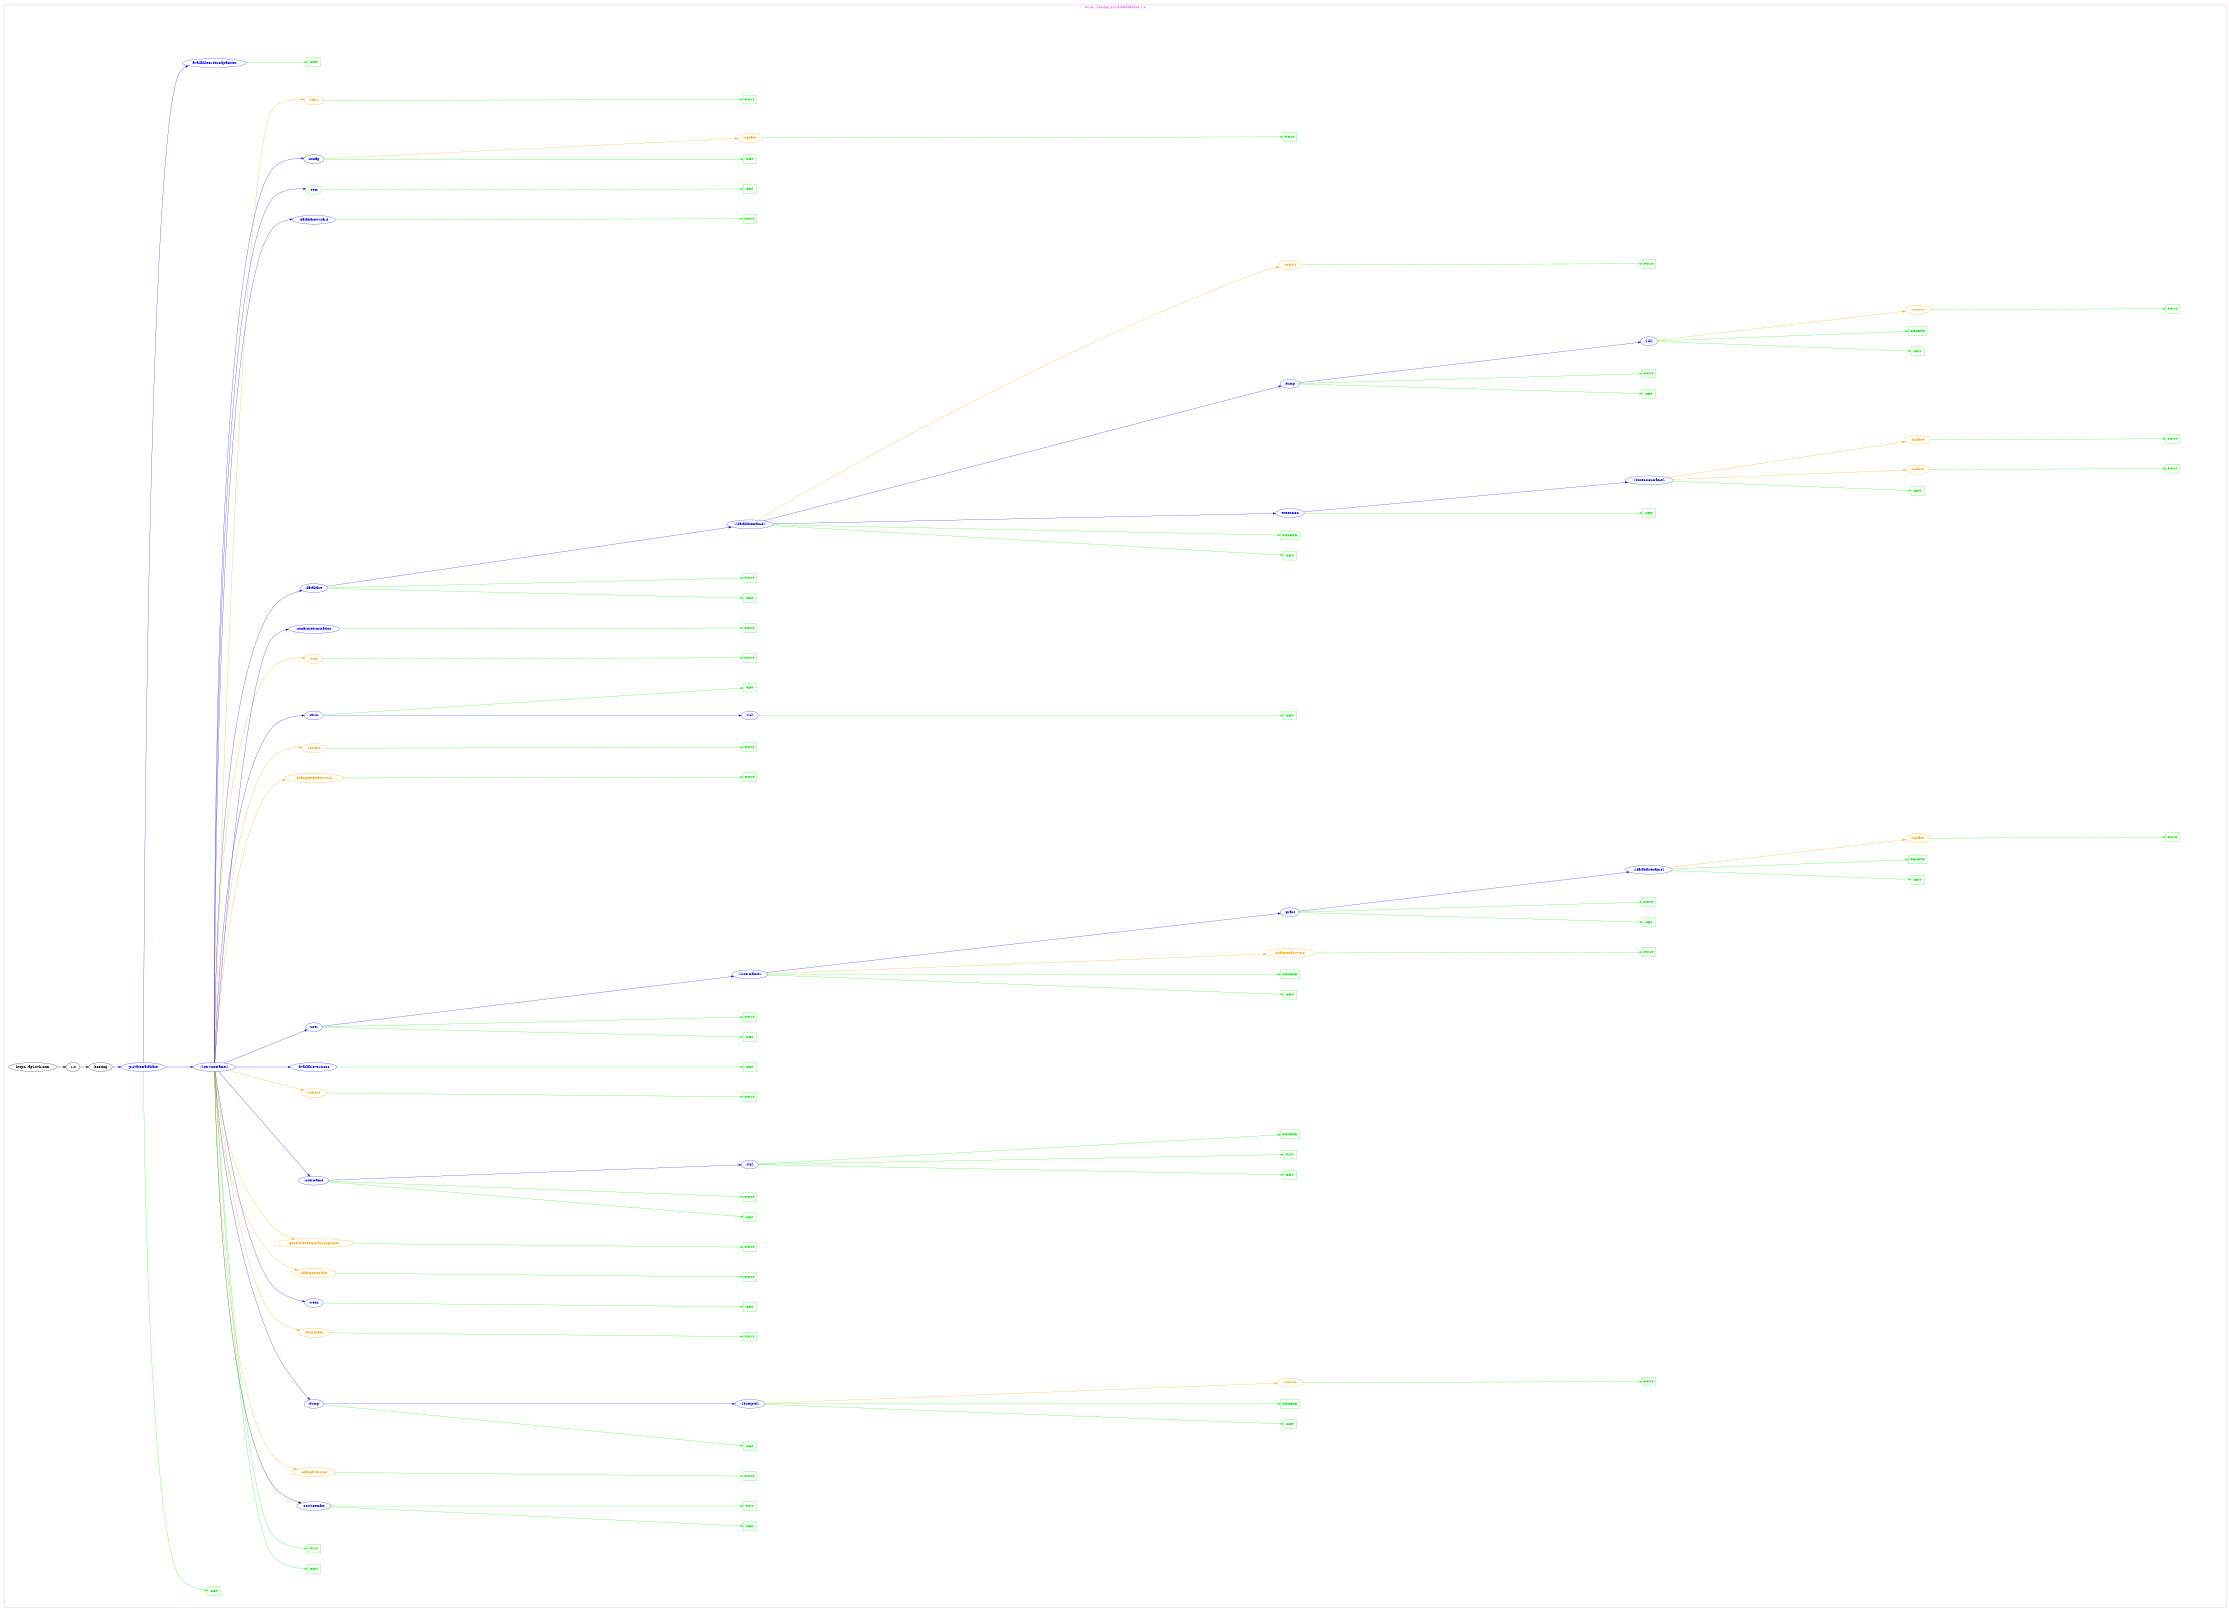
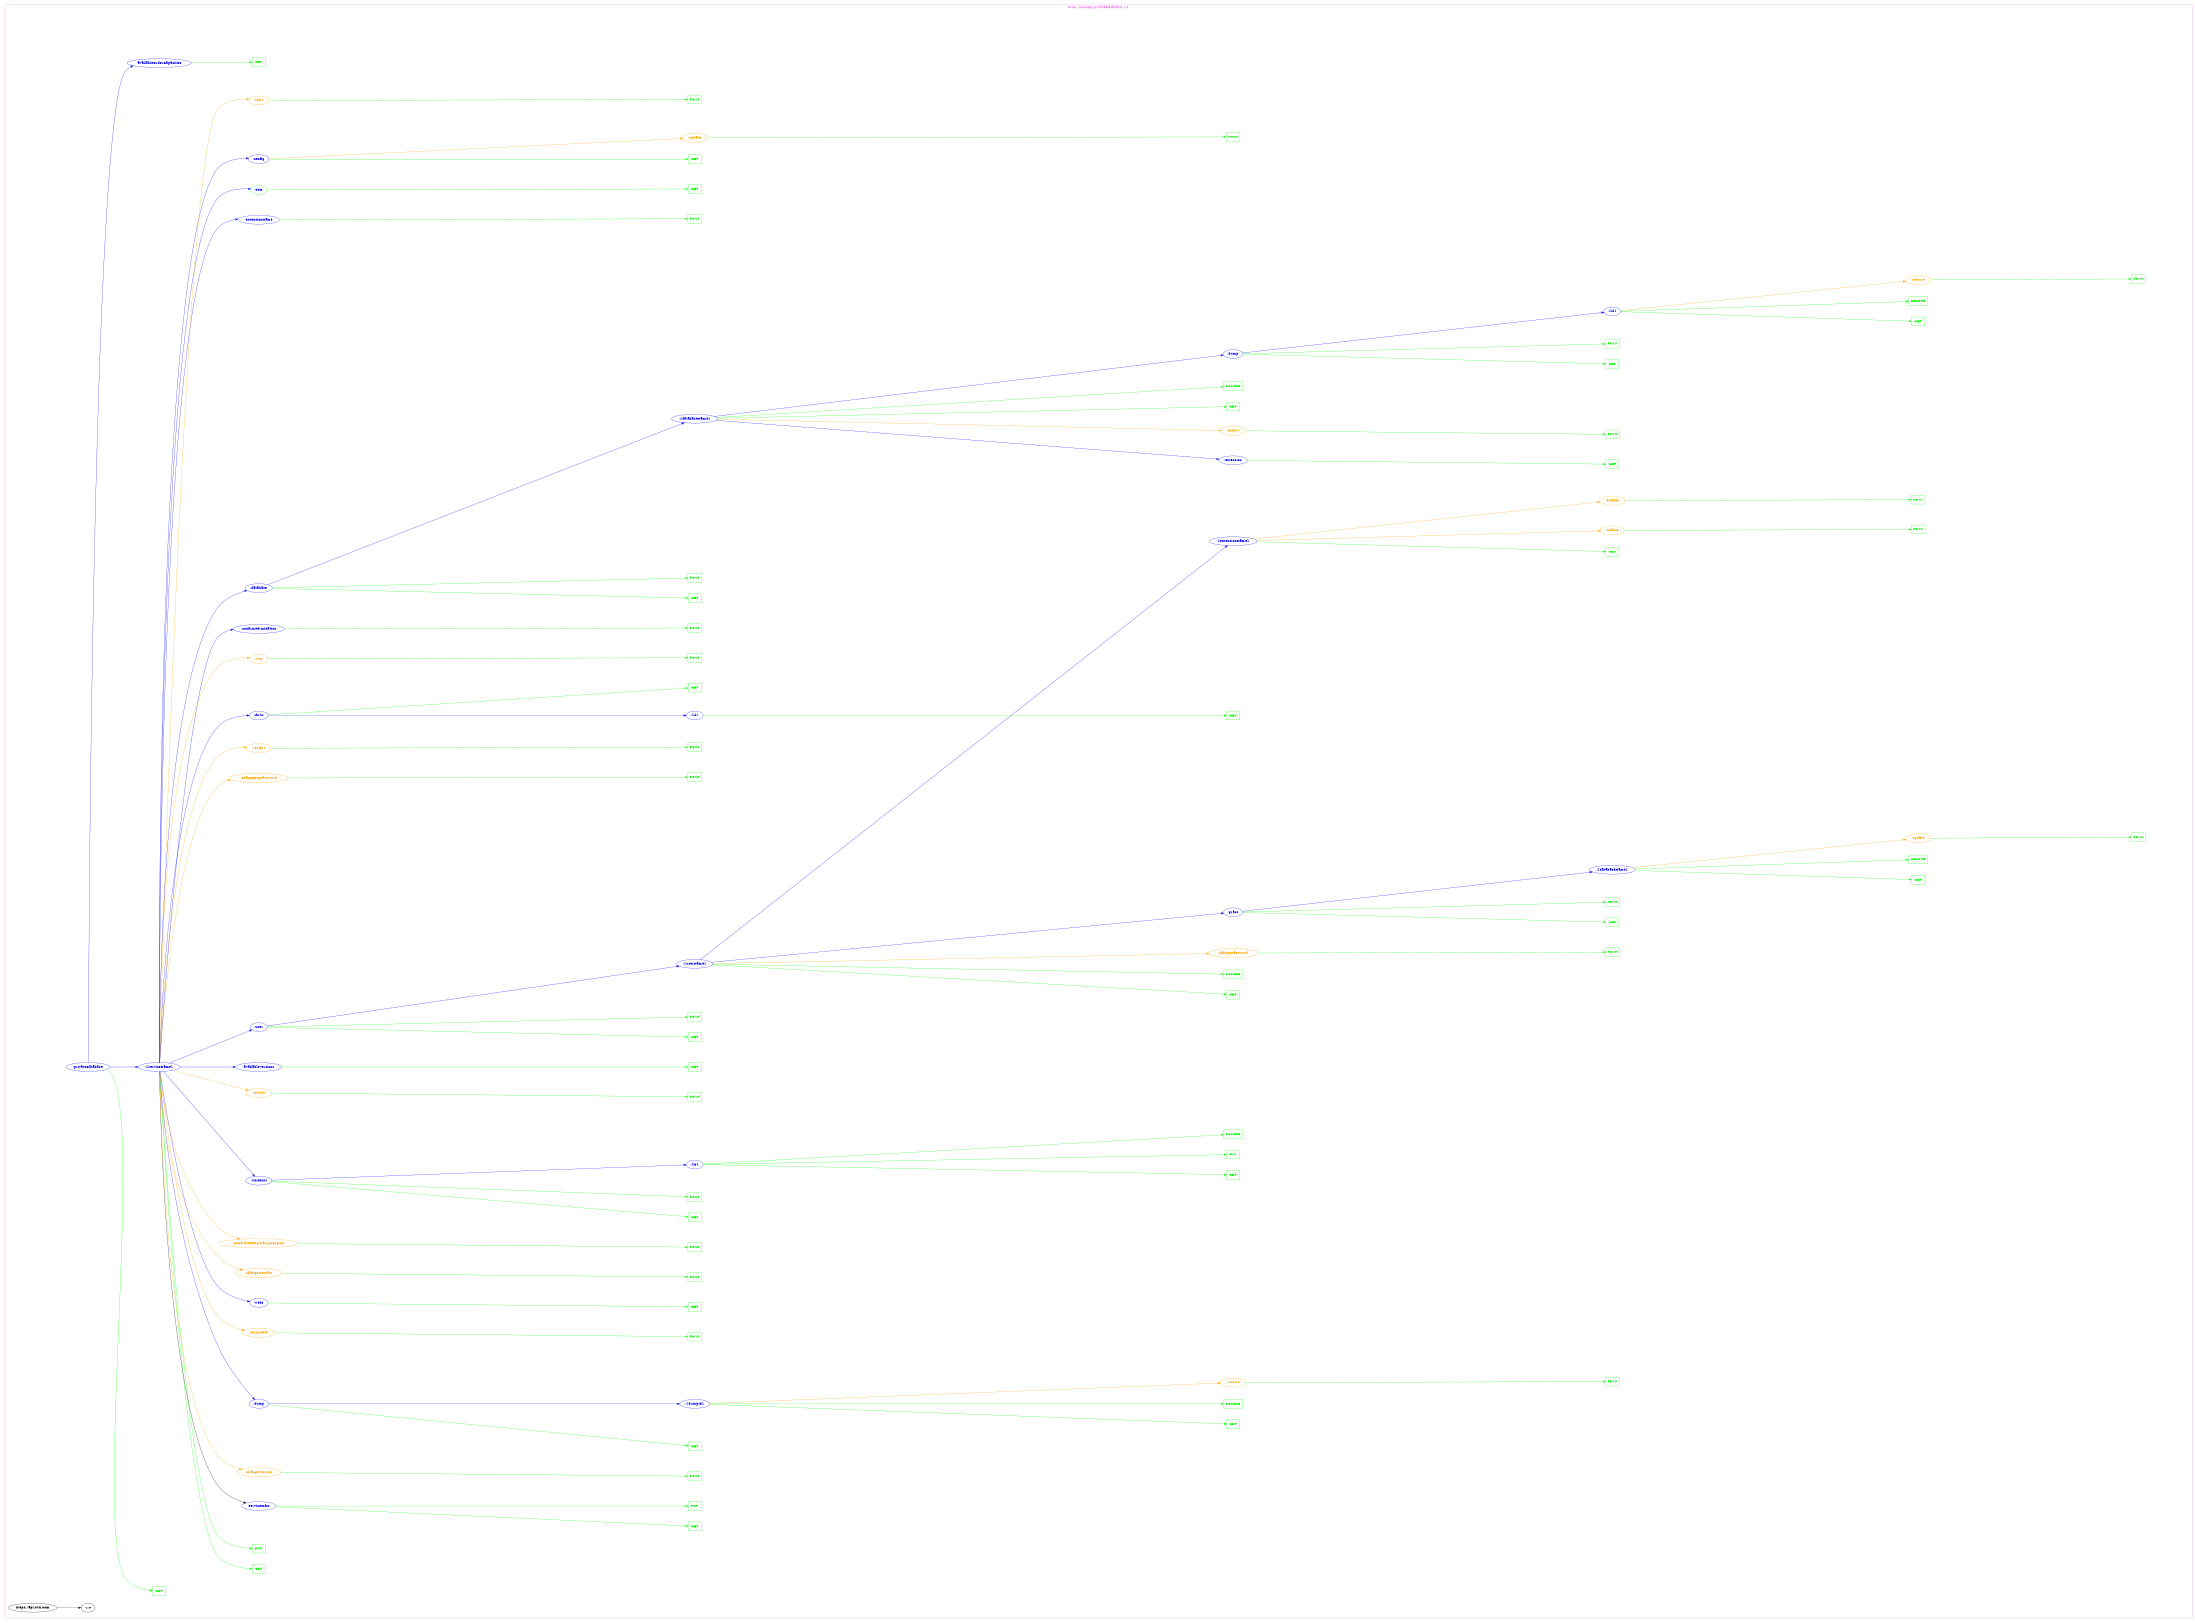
(314, 159) -> (259, 159)
(314, 220) -> (259, 220)
(1464, 497) -> (963, 753)
(101, 1067) -> none
(314, 1181) -> (259, 1181)
